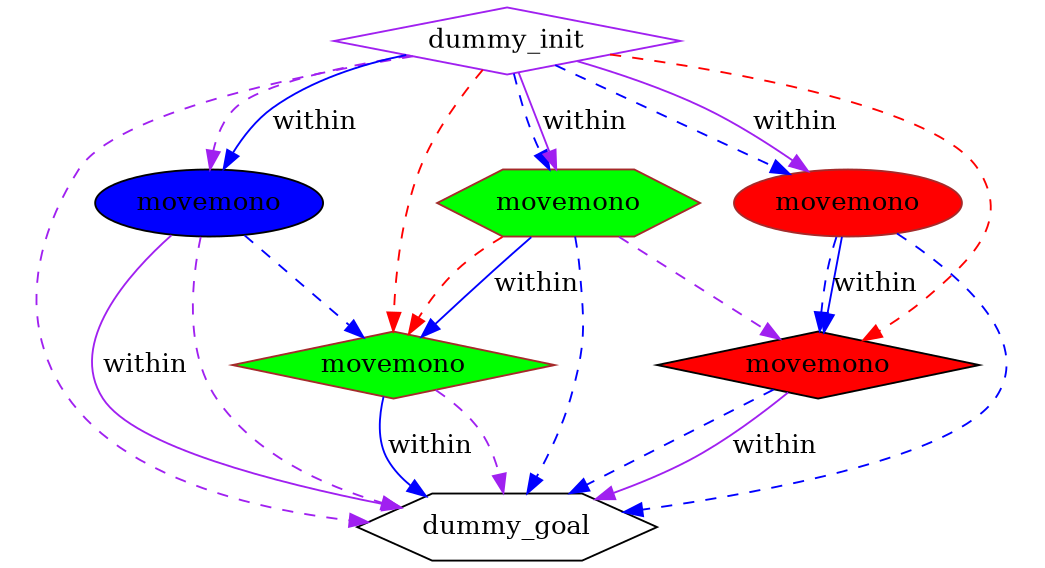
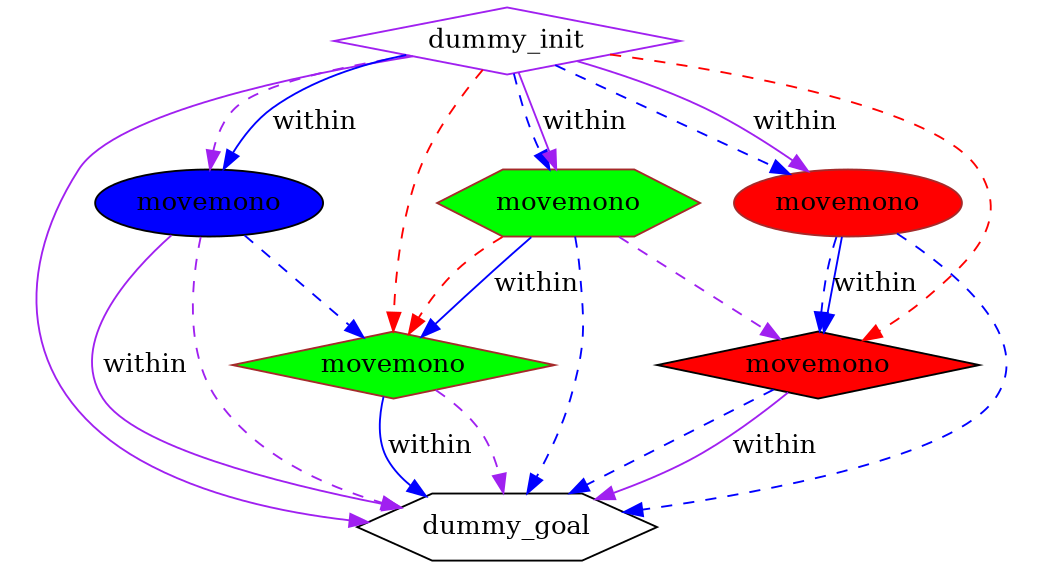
(41, 261) -> (41, 261)
